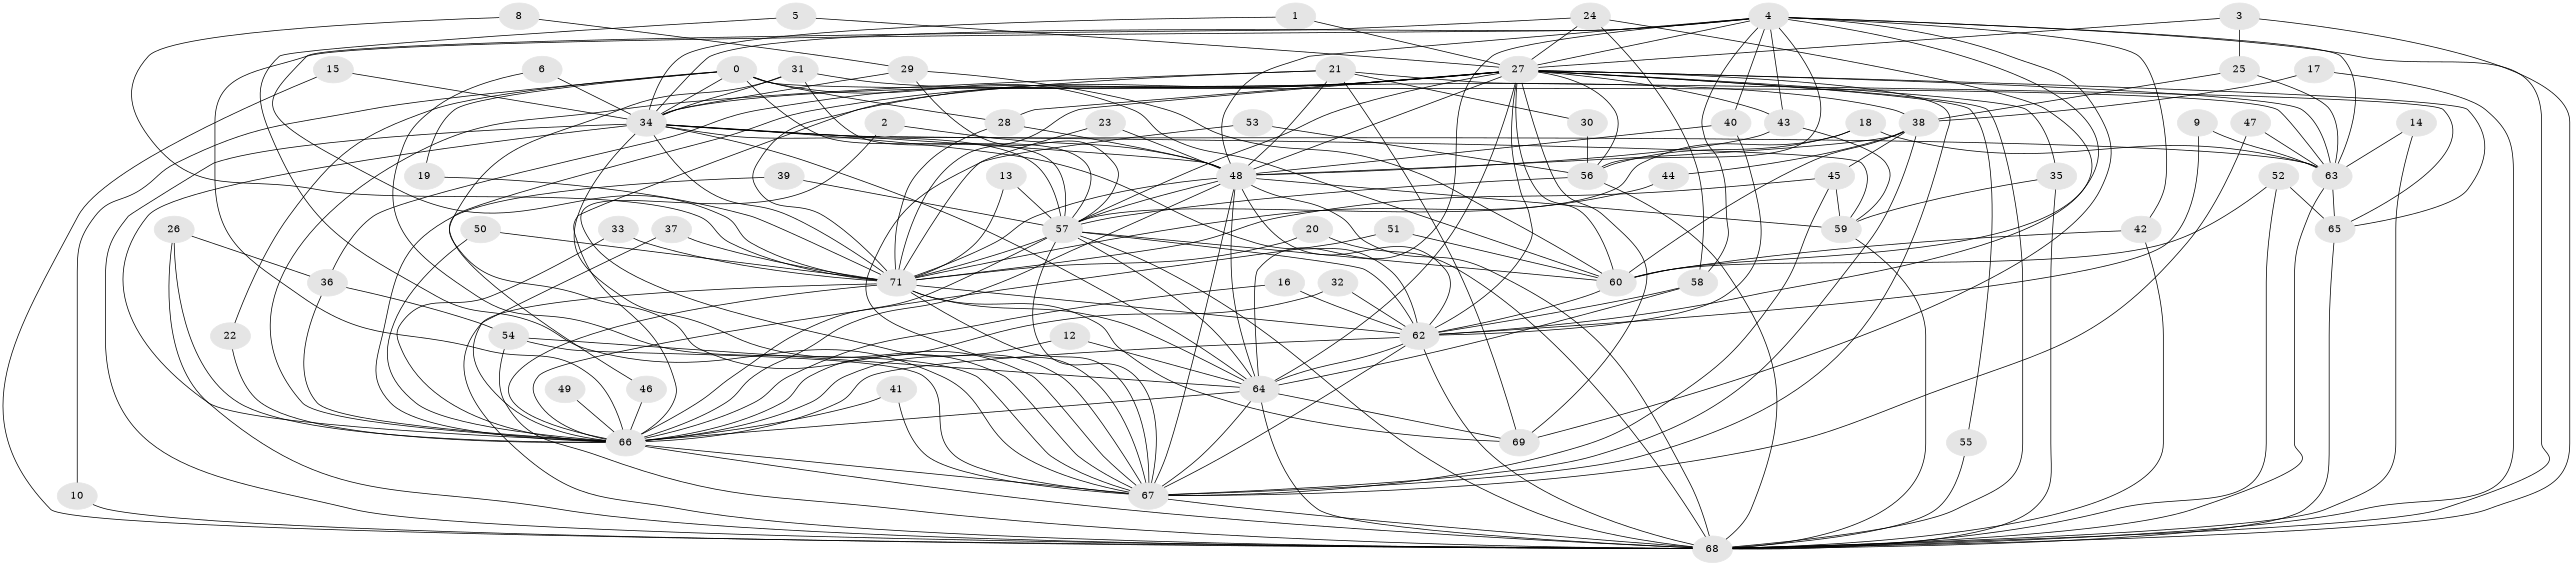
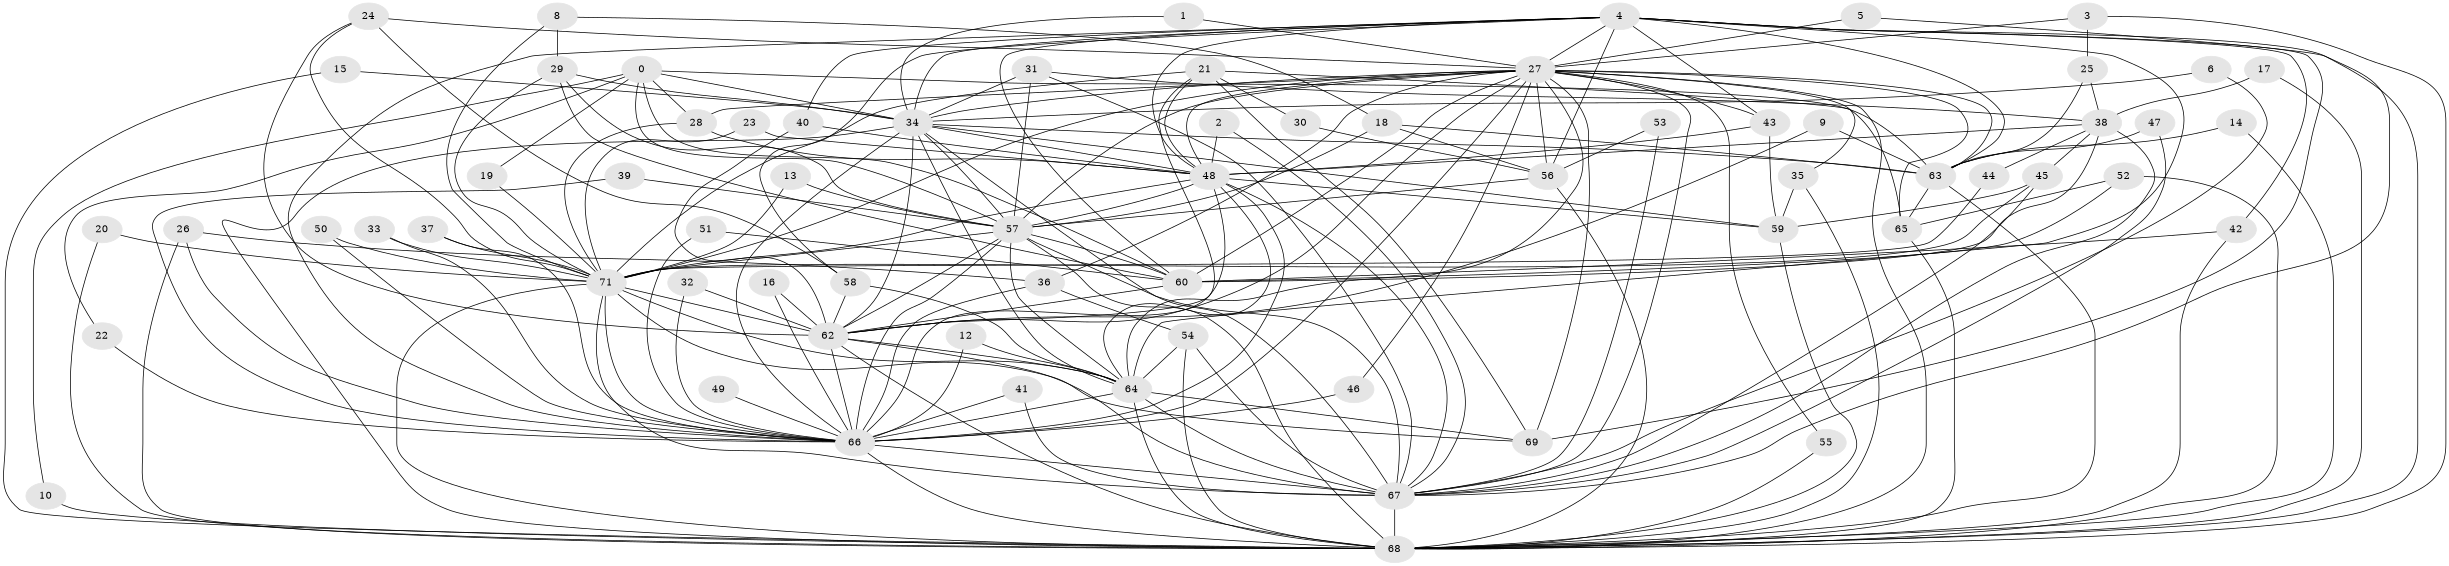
none -> (999, 31)
(764, 208) -> (459, 185)
(1532, 293) -> none
